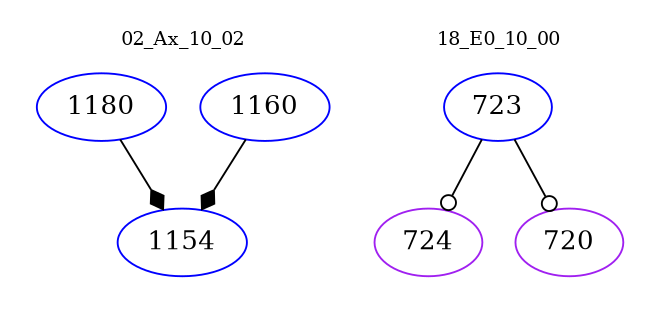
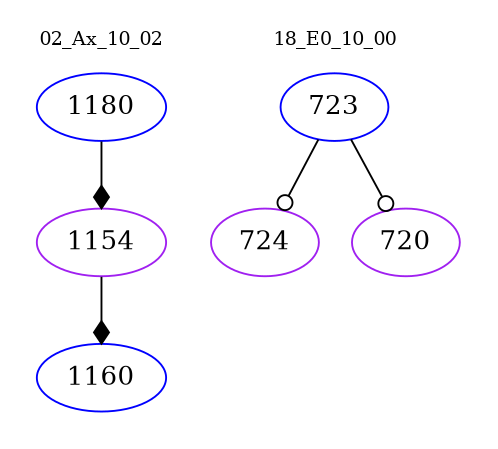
(230, 165) -> (101, 299)
(182, 242) -> (101, 242)
